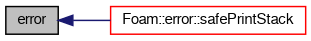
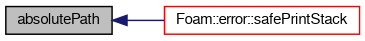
(32, 20) -> (59, 20)
